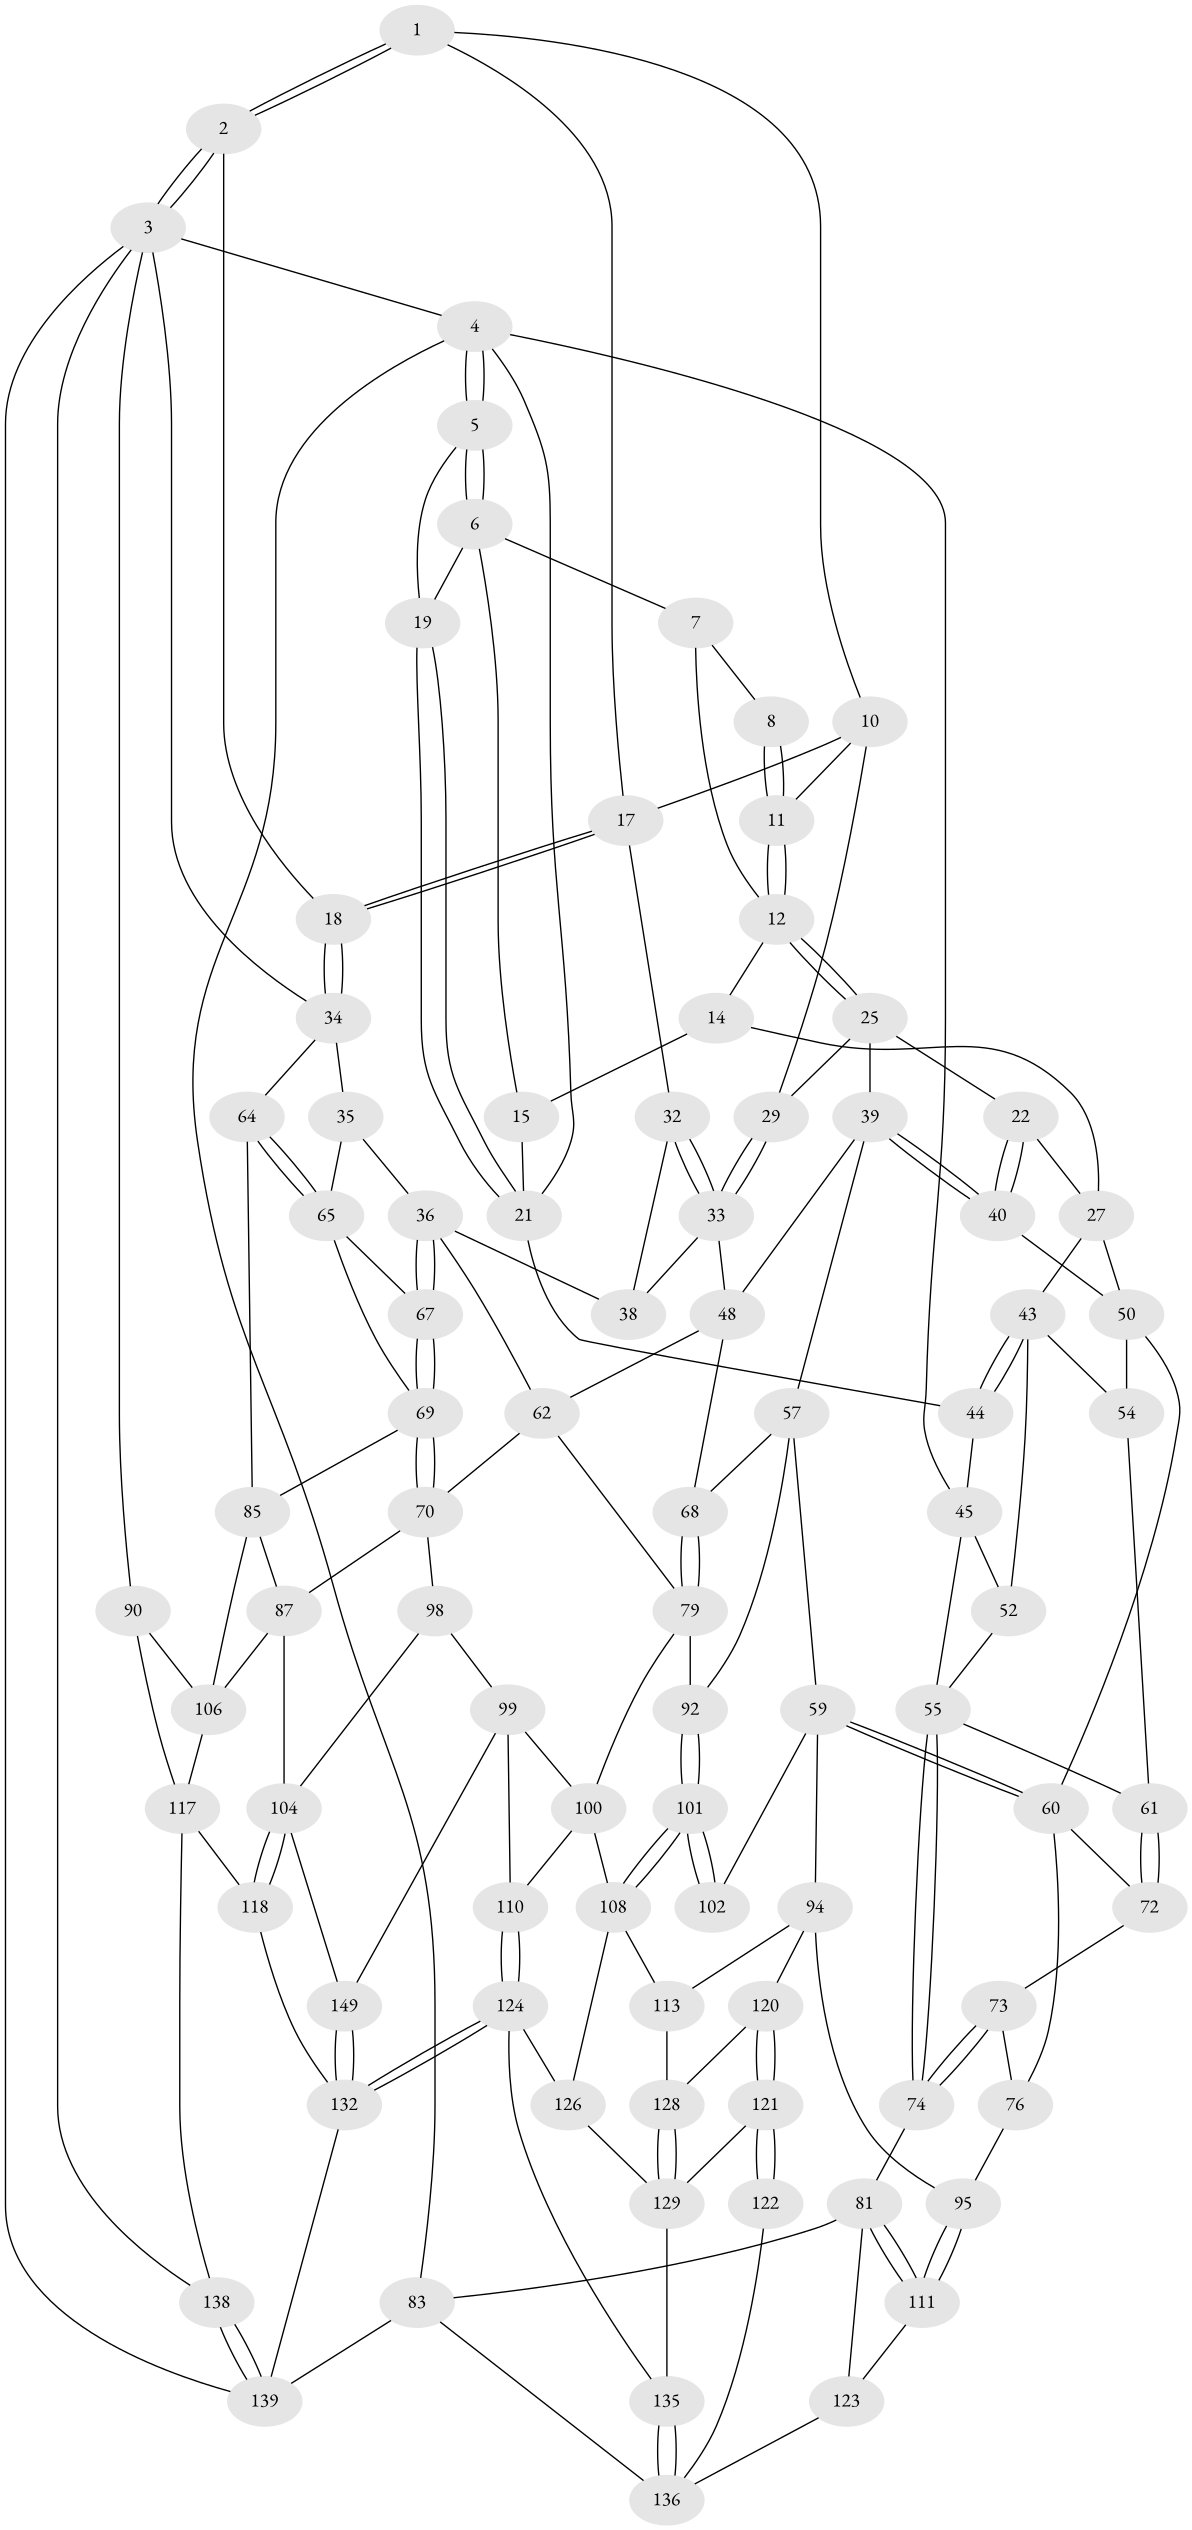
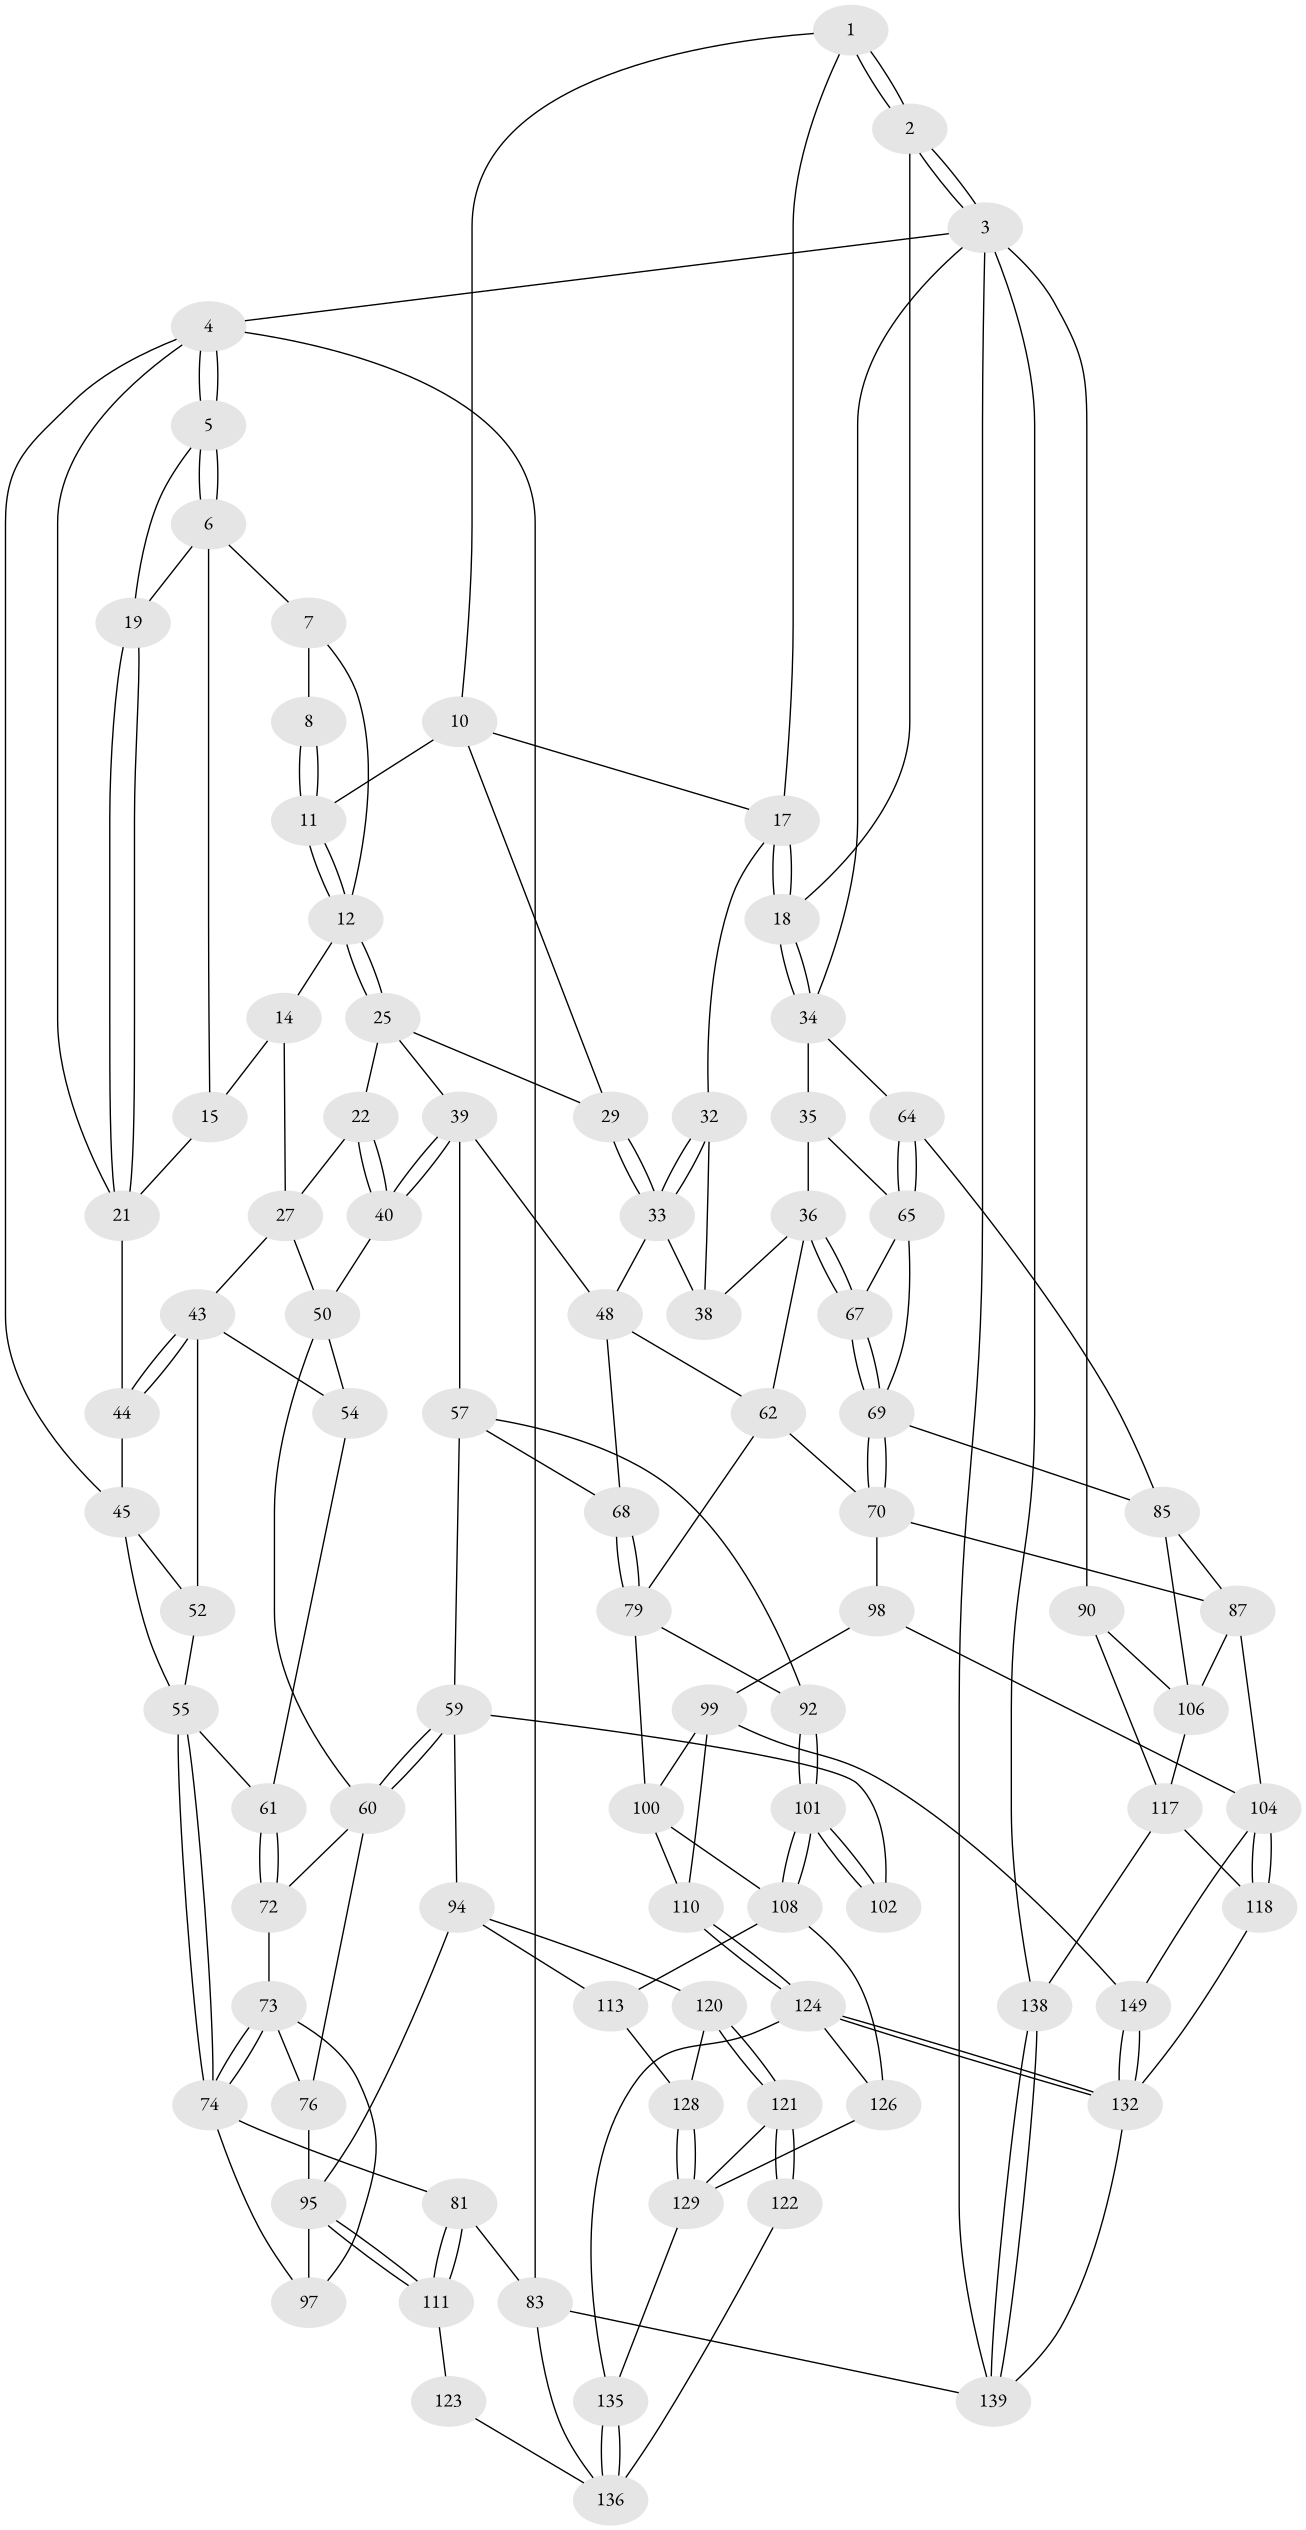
none -> (309, 2303)
(856, 2303) -> none
